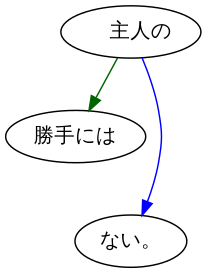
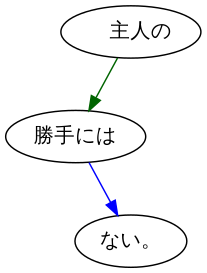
(161, 129) -> (100, 182)
